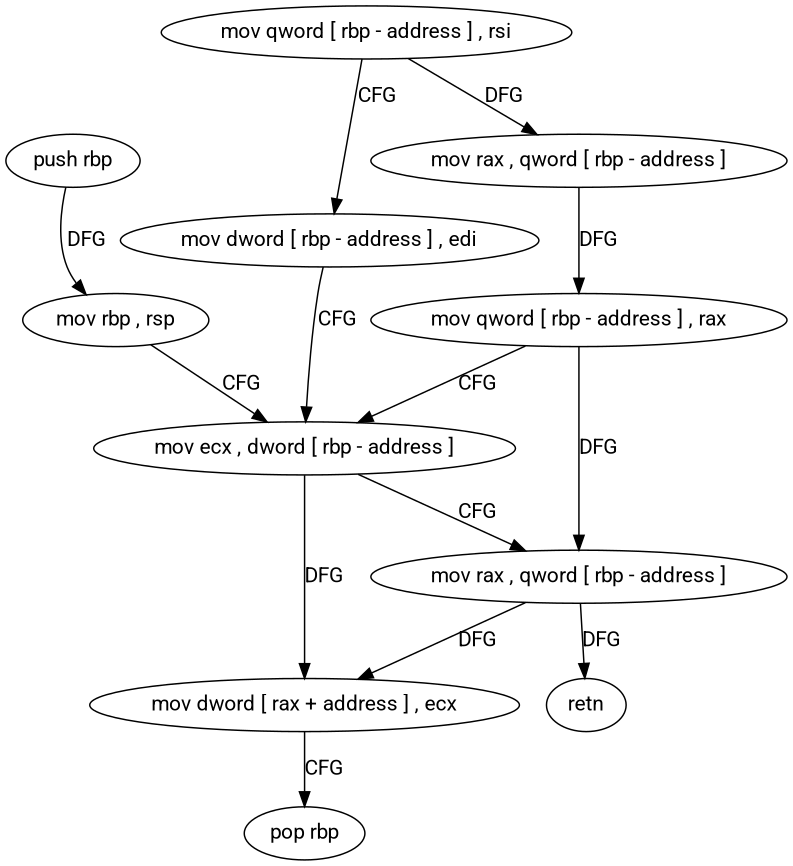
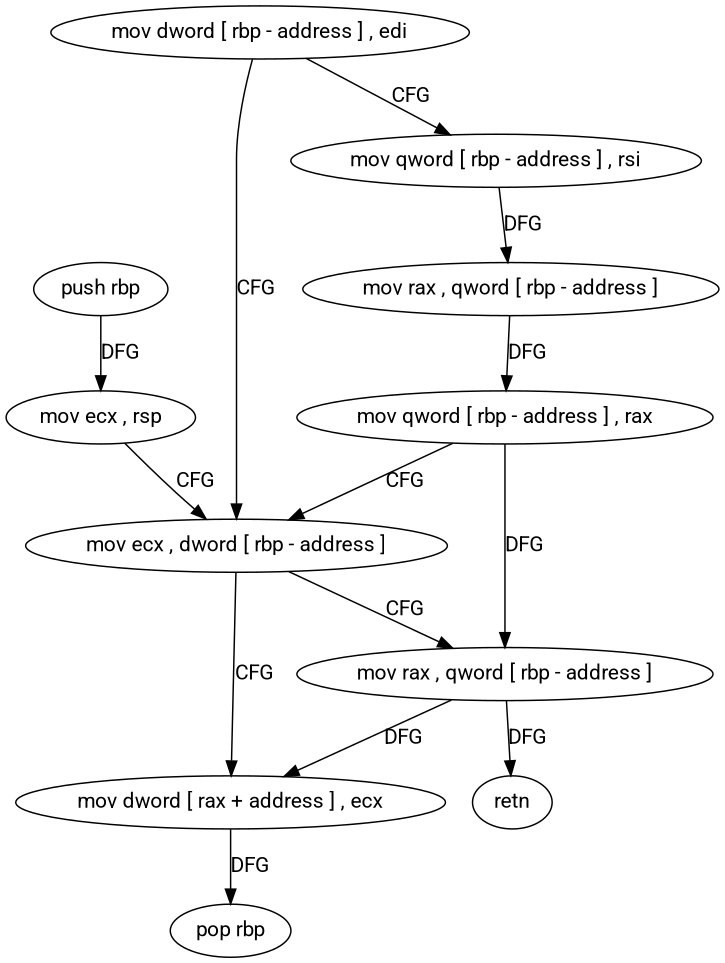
(349, 129) -> (372, 93)
(116, 320) -> (101, 417)
(324, 577) -> (255, 674)
(324, 769) -> (251, 867)
